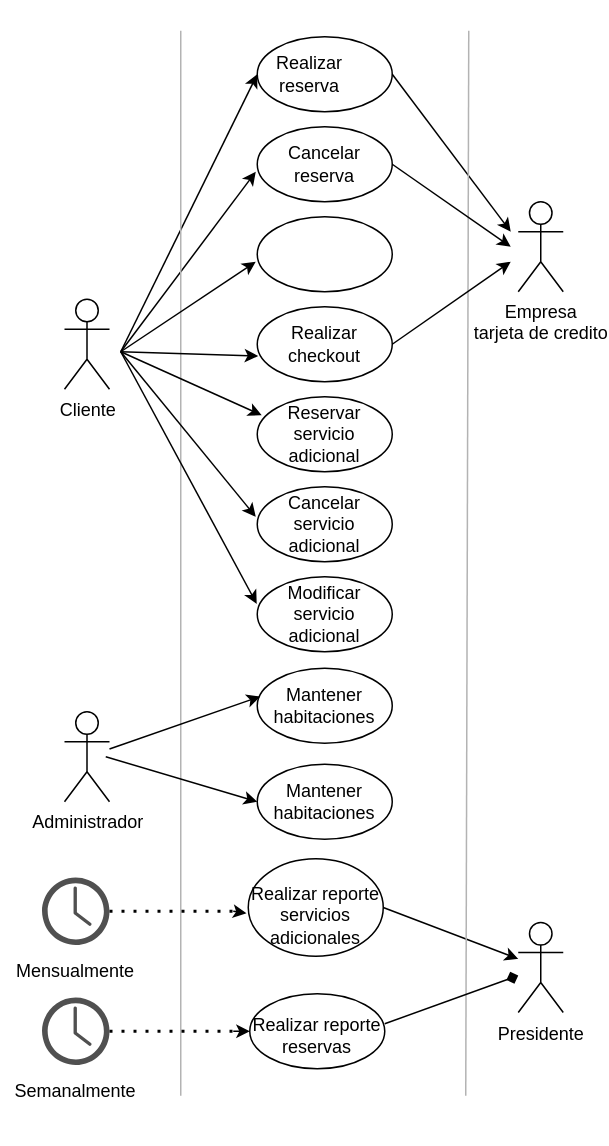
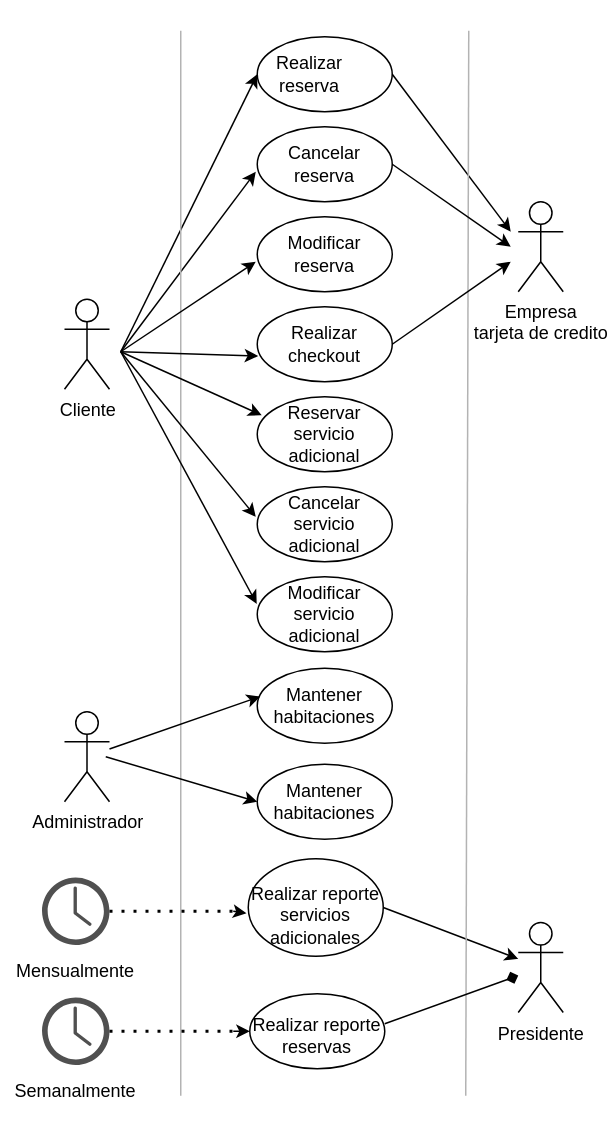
none -> (325, 254)
